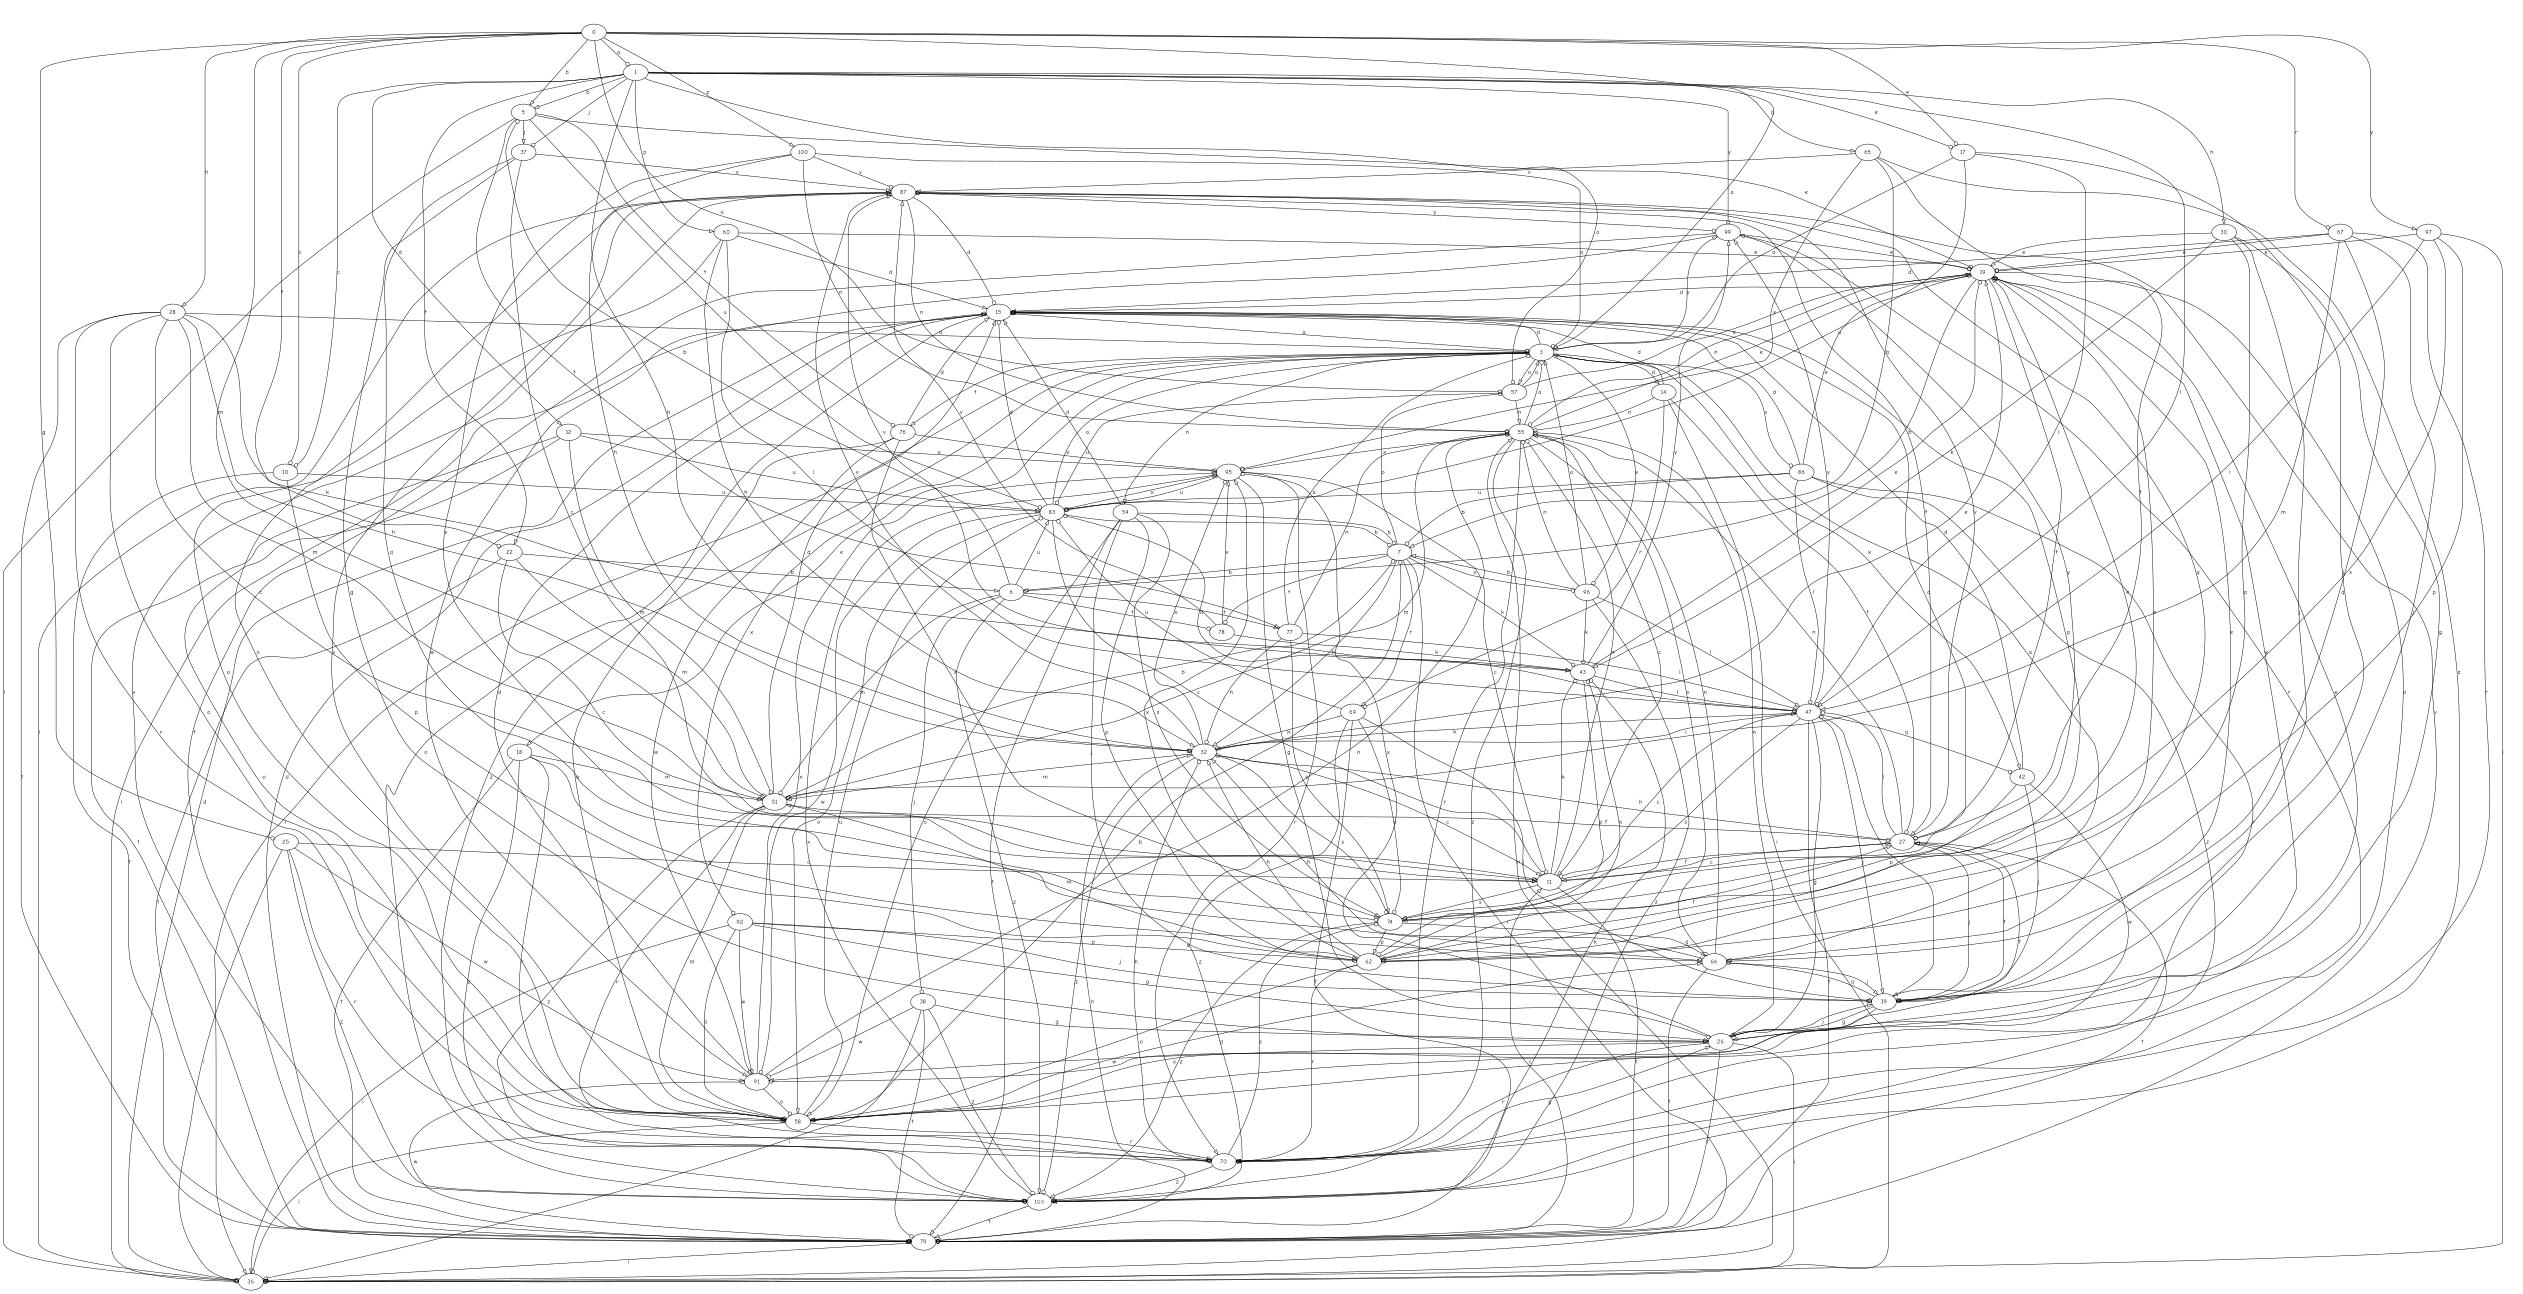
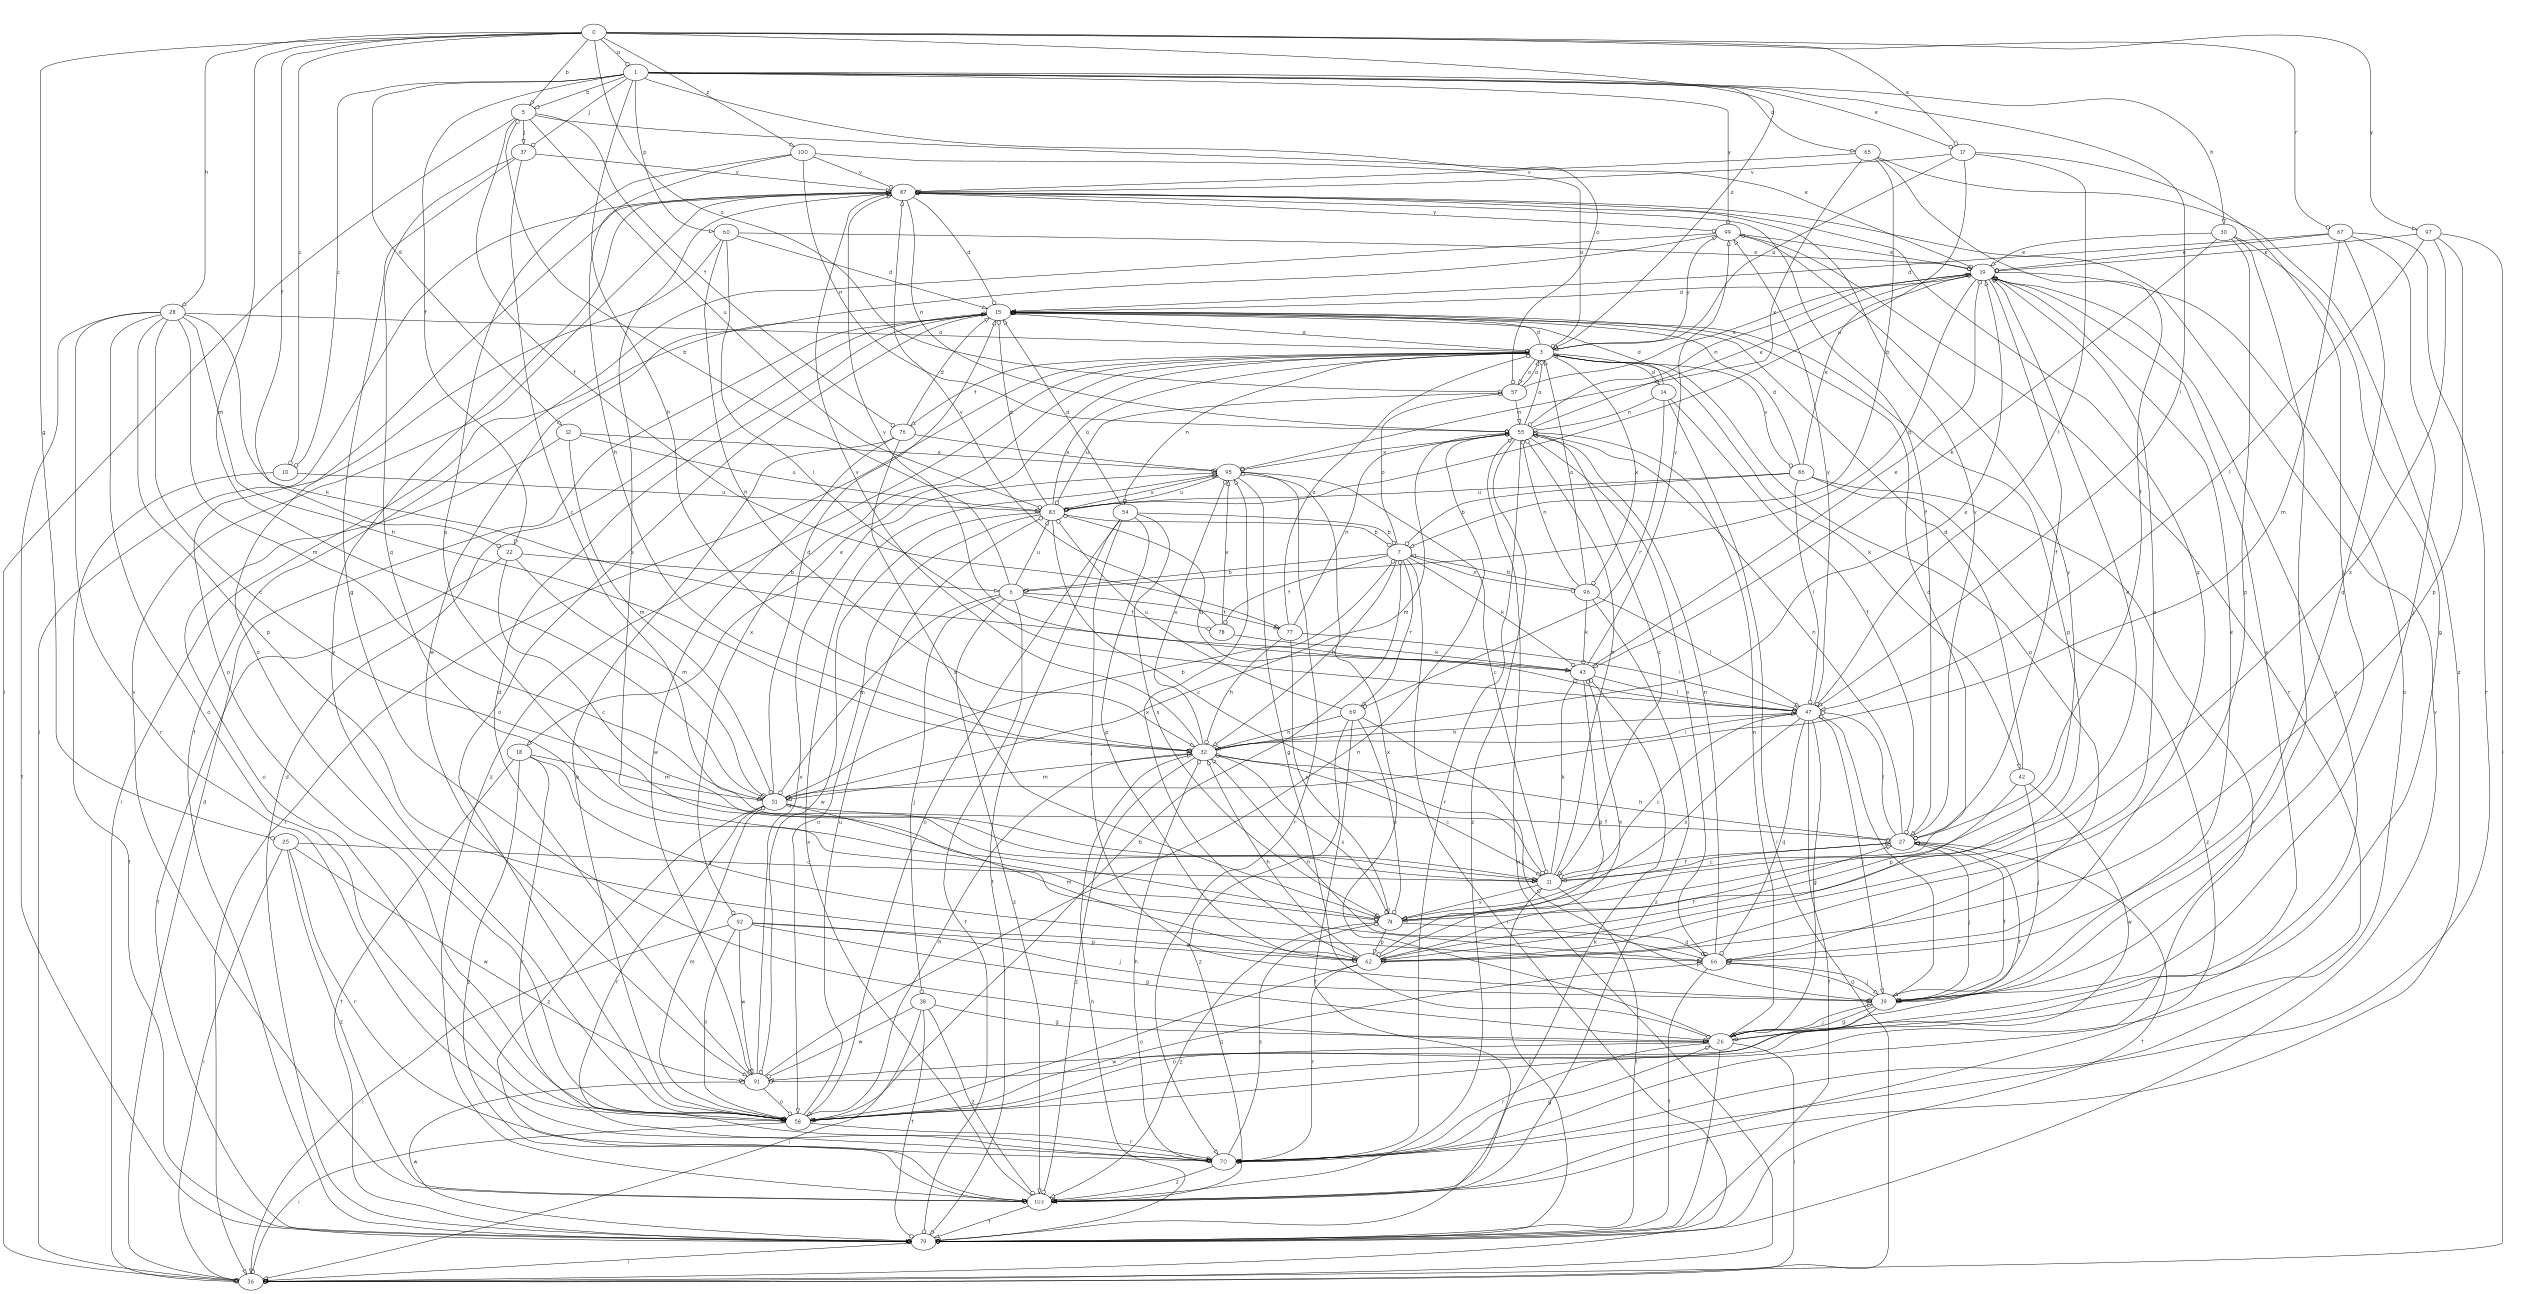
none -> (1436, 183)
(1920, 740) -> (1780, 842)
none -> (619, 780)
(387, 809) -> (510, 683)
(693, 878) -> (573, 874)
none -> (961, 900)
(198, 978) -> (955, 916)
